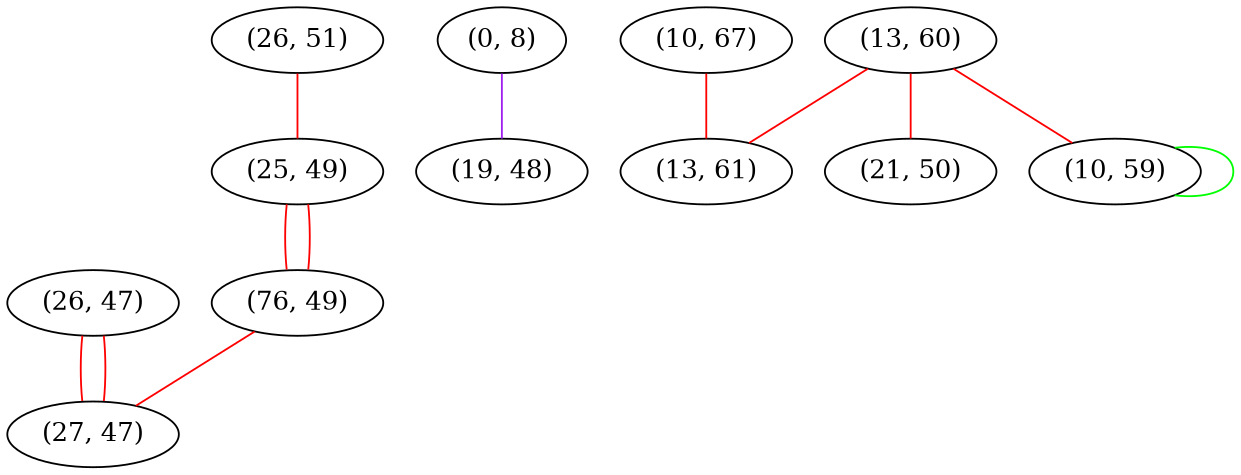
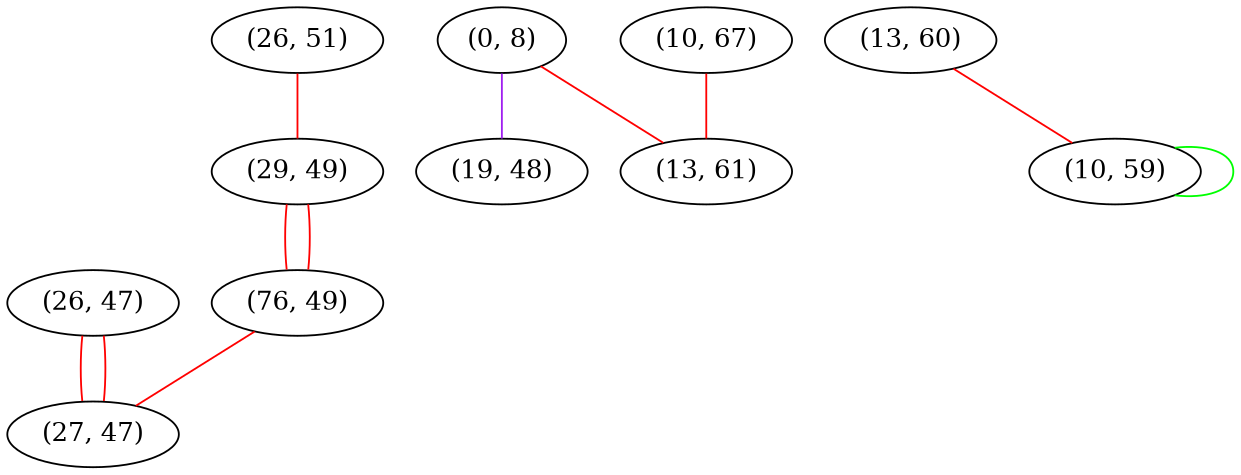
(808, 106) -> (602, 105)
(297, 172) -> (297, 172)
(911, 172) -> none
